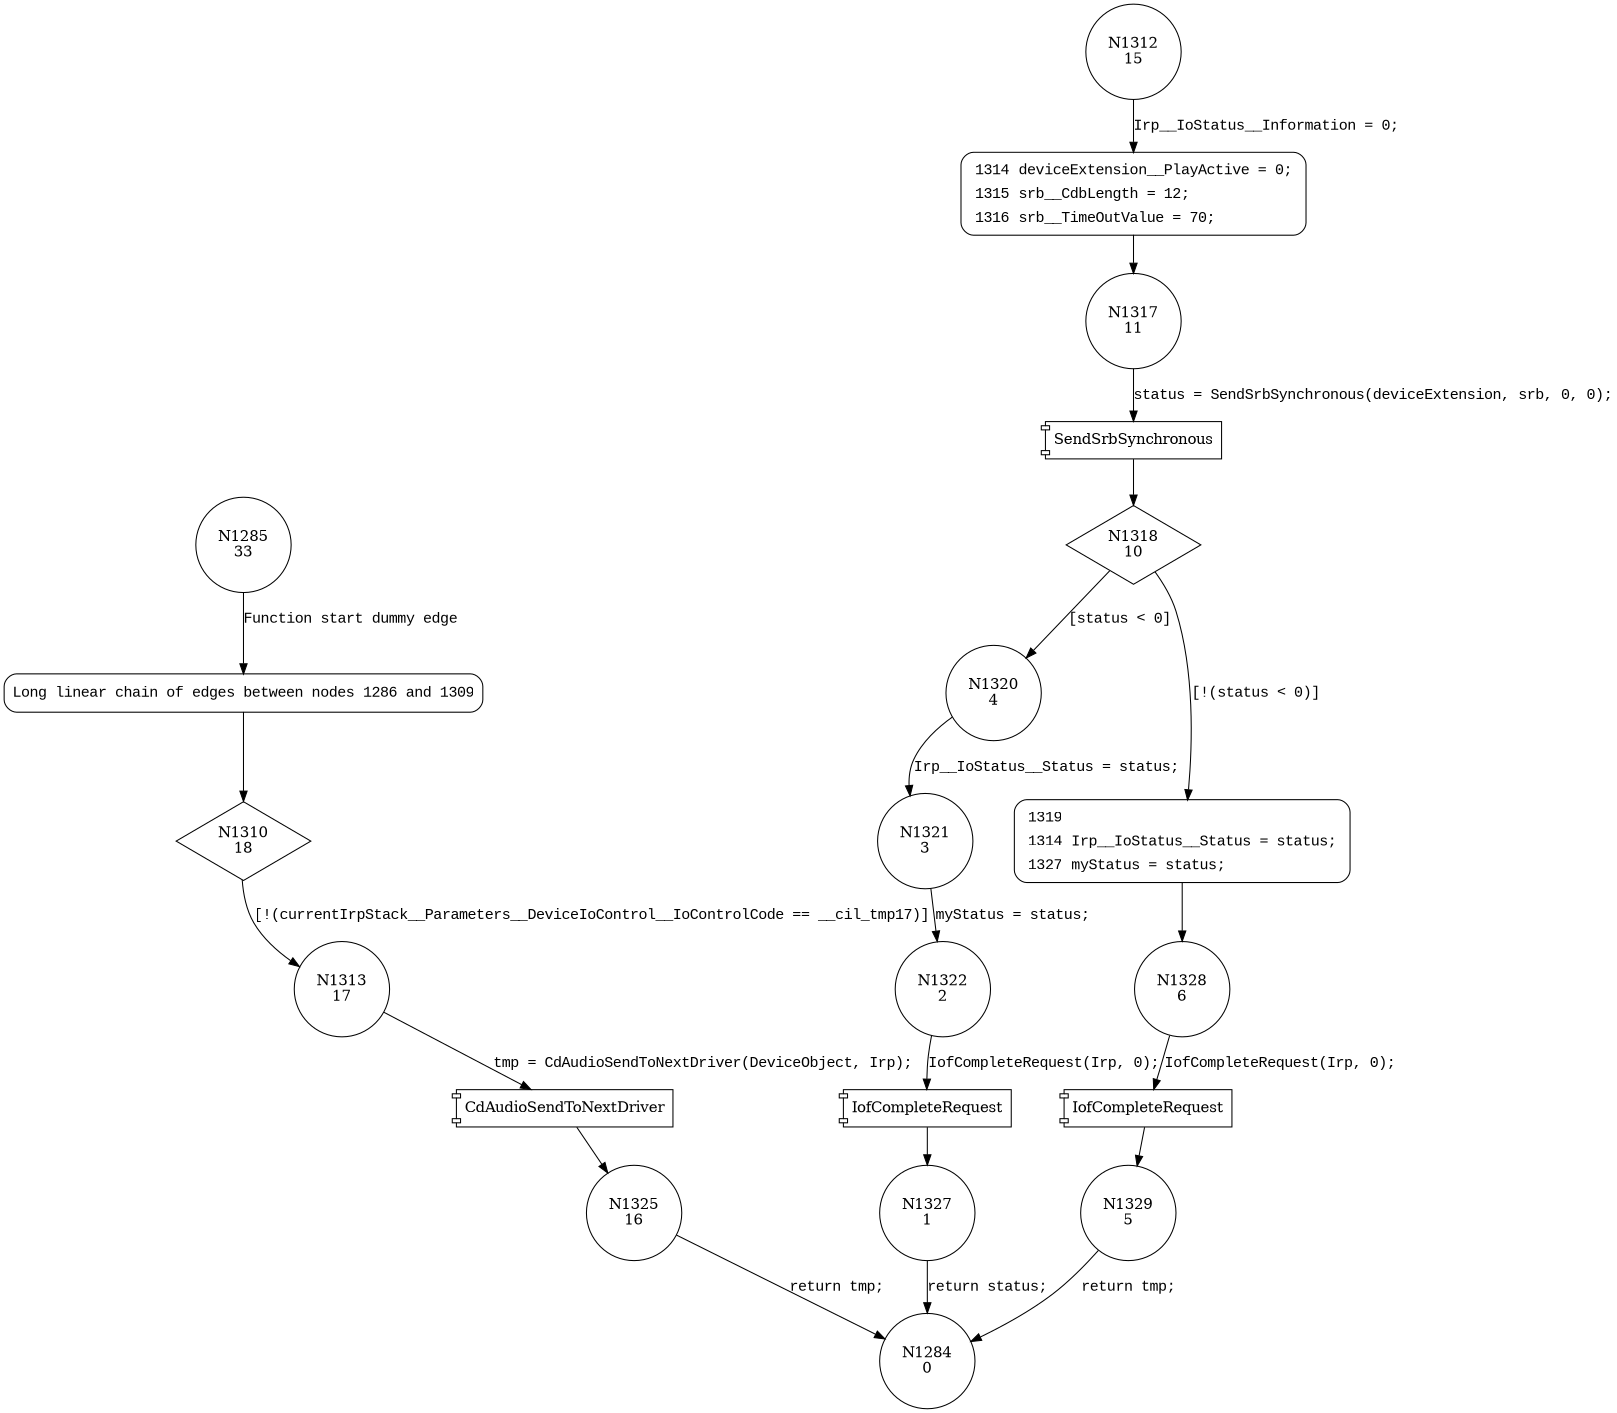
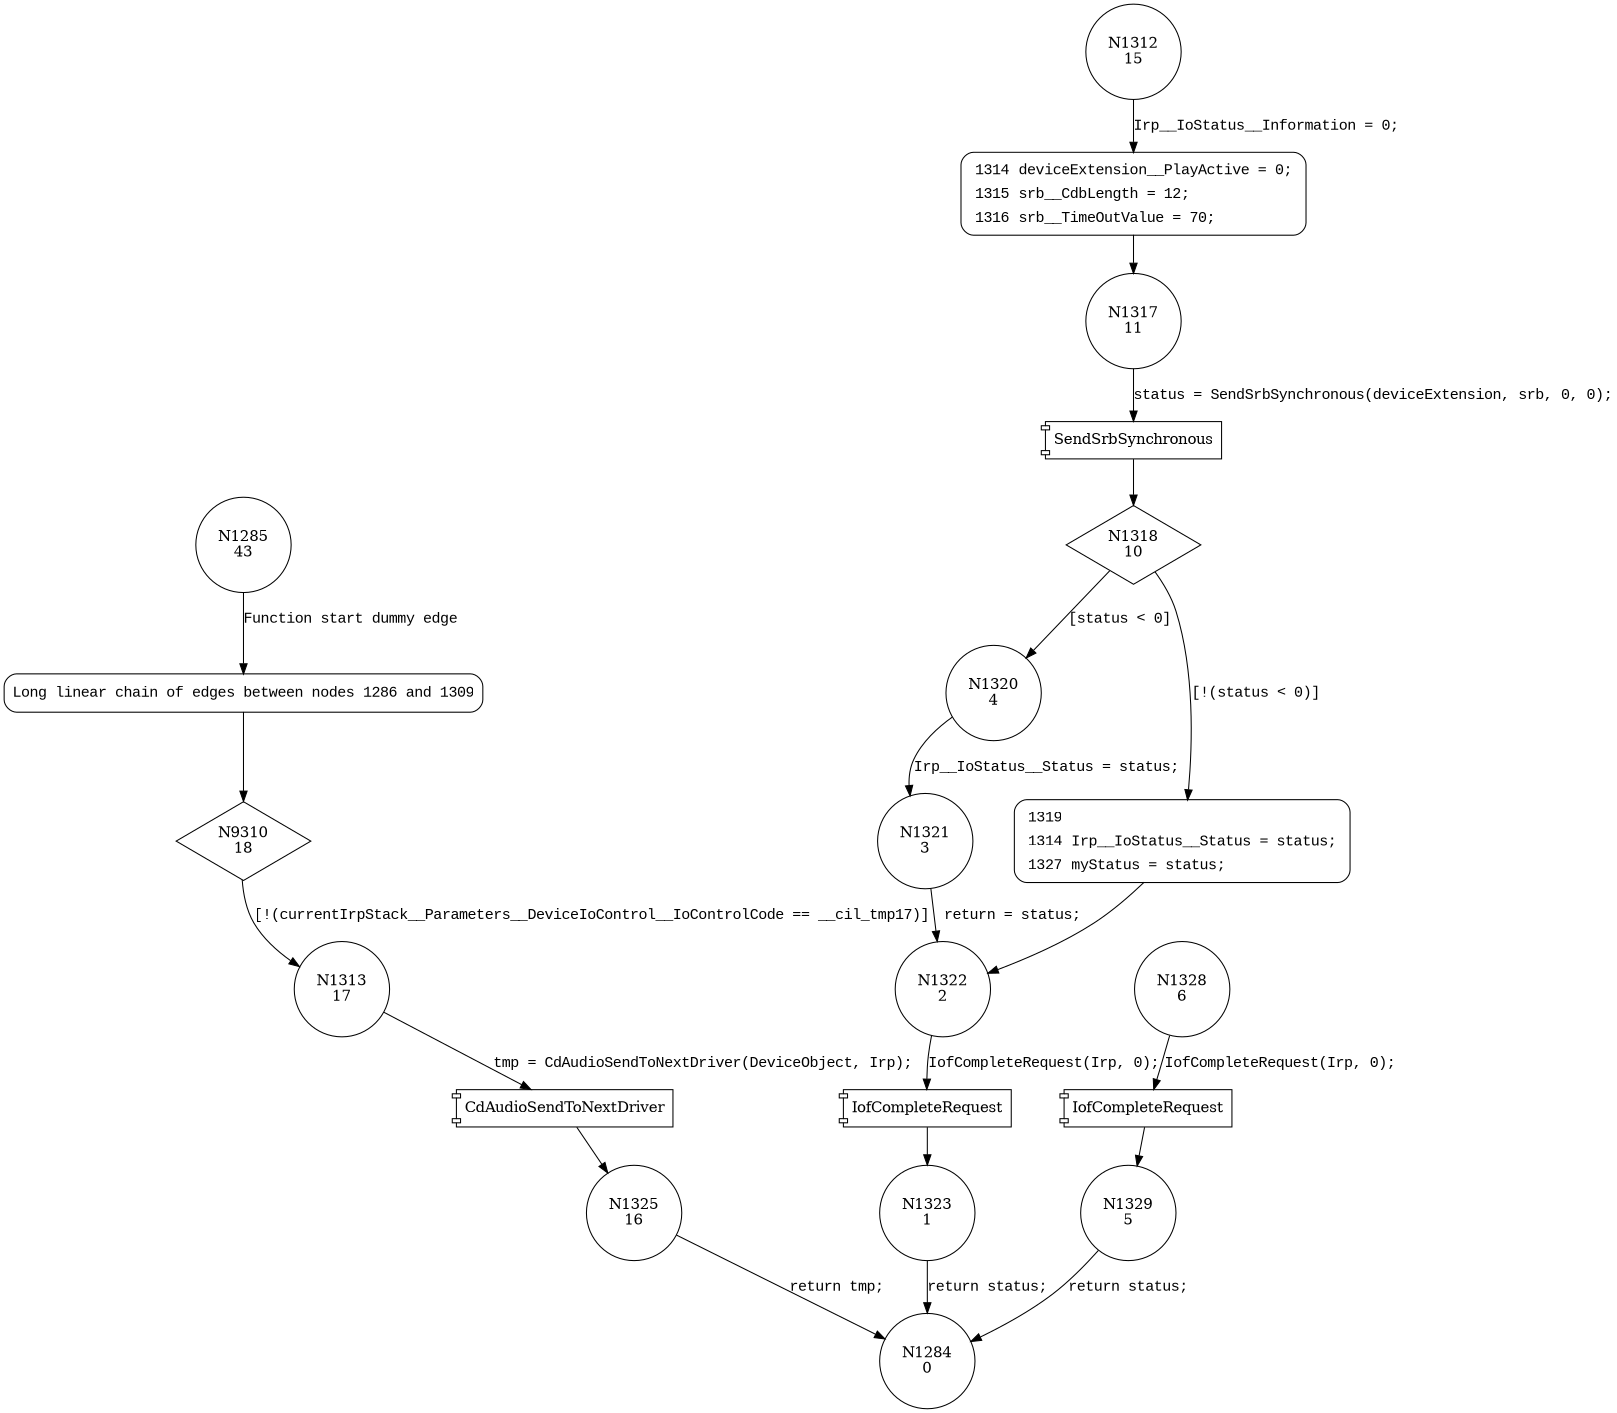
(243, 545) -> (243, 545)
(243, 841) -> (243, 841)
(1182, 906) -> (1076, 934)
(1013, 915) -> (1013, 915)
(927, 1213) -> (927, 1213)
(1128, 1287) -> (1128, 1287)
